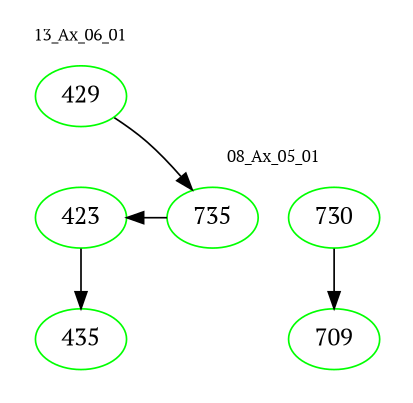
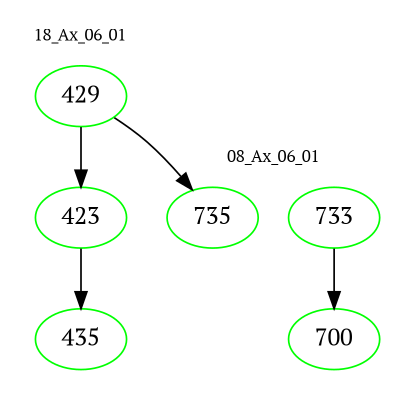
(80, 36) -> (80, 36)
(273, 158) -> (273, 158)
(155, 218) -> (81, 149)
(334, 218) -> (334, 218)
(334, 339) -> (334, 339)
